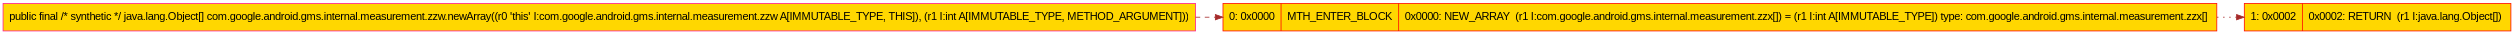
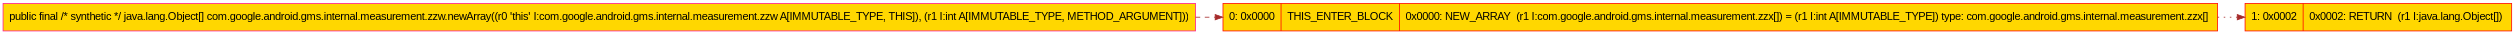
(1340, 17) -> (1340, 17)
